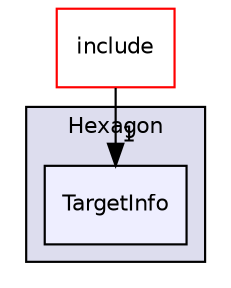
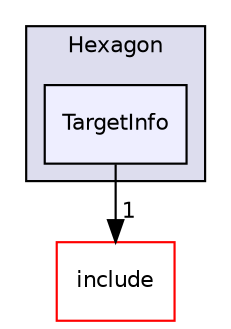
(116, 120) -> (116, 195)
